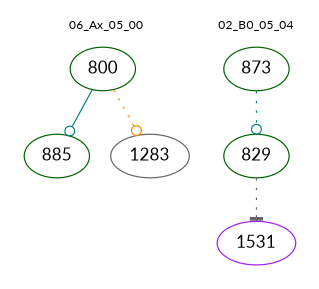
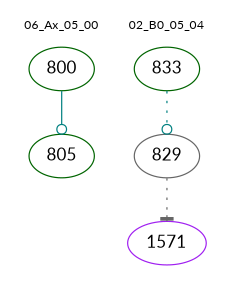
(256, 69) -> (167, 69)
(57, 156) -> (62, 156)
(150, 156) -> none
(256, 156) -> (167, 156)
(256, 243) -> (167, 243)
